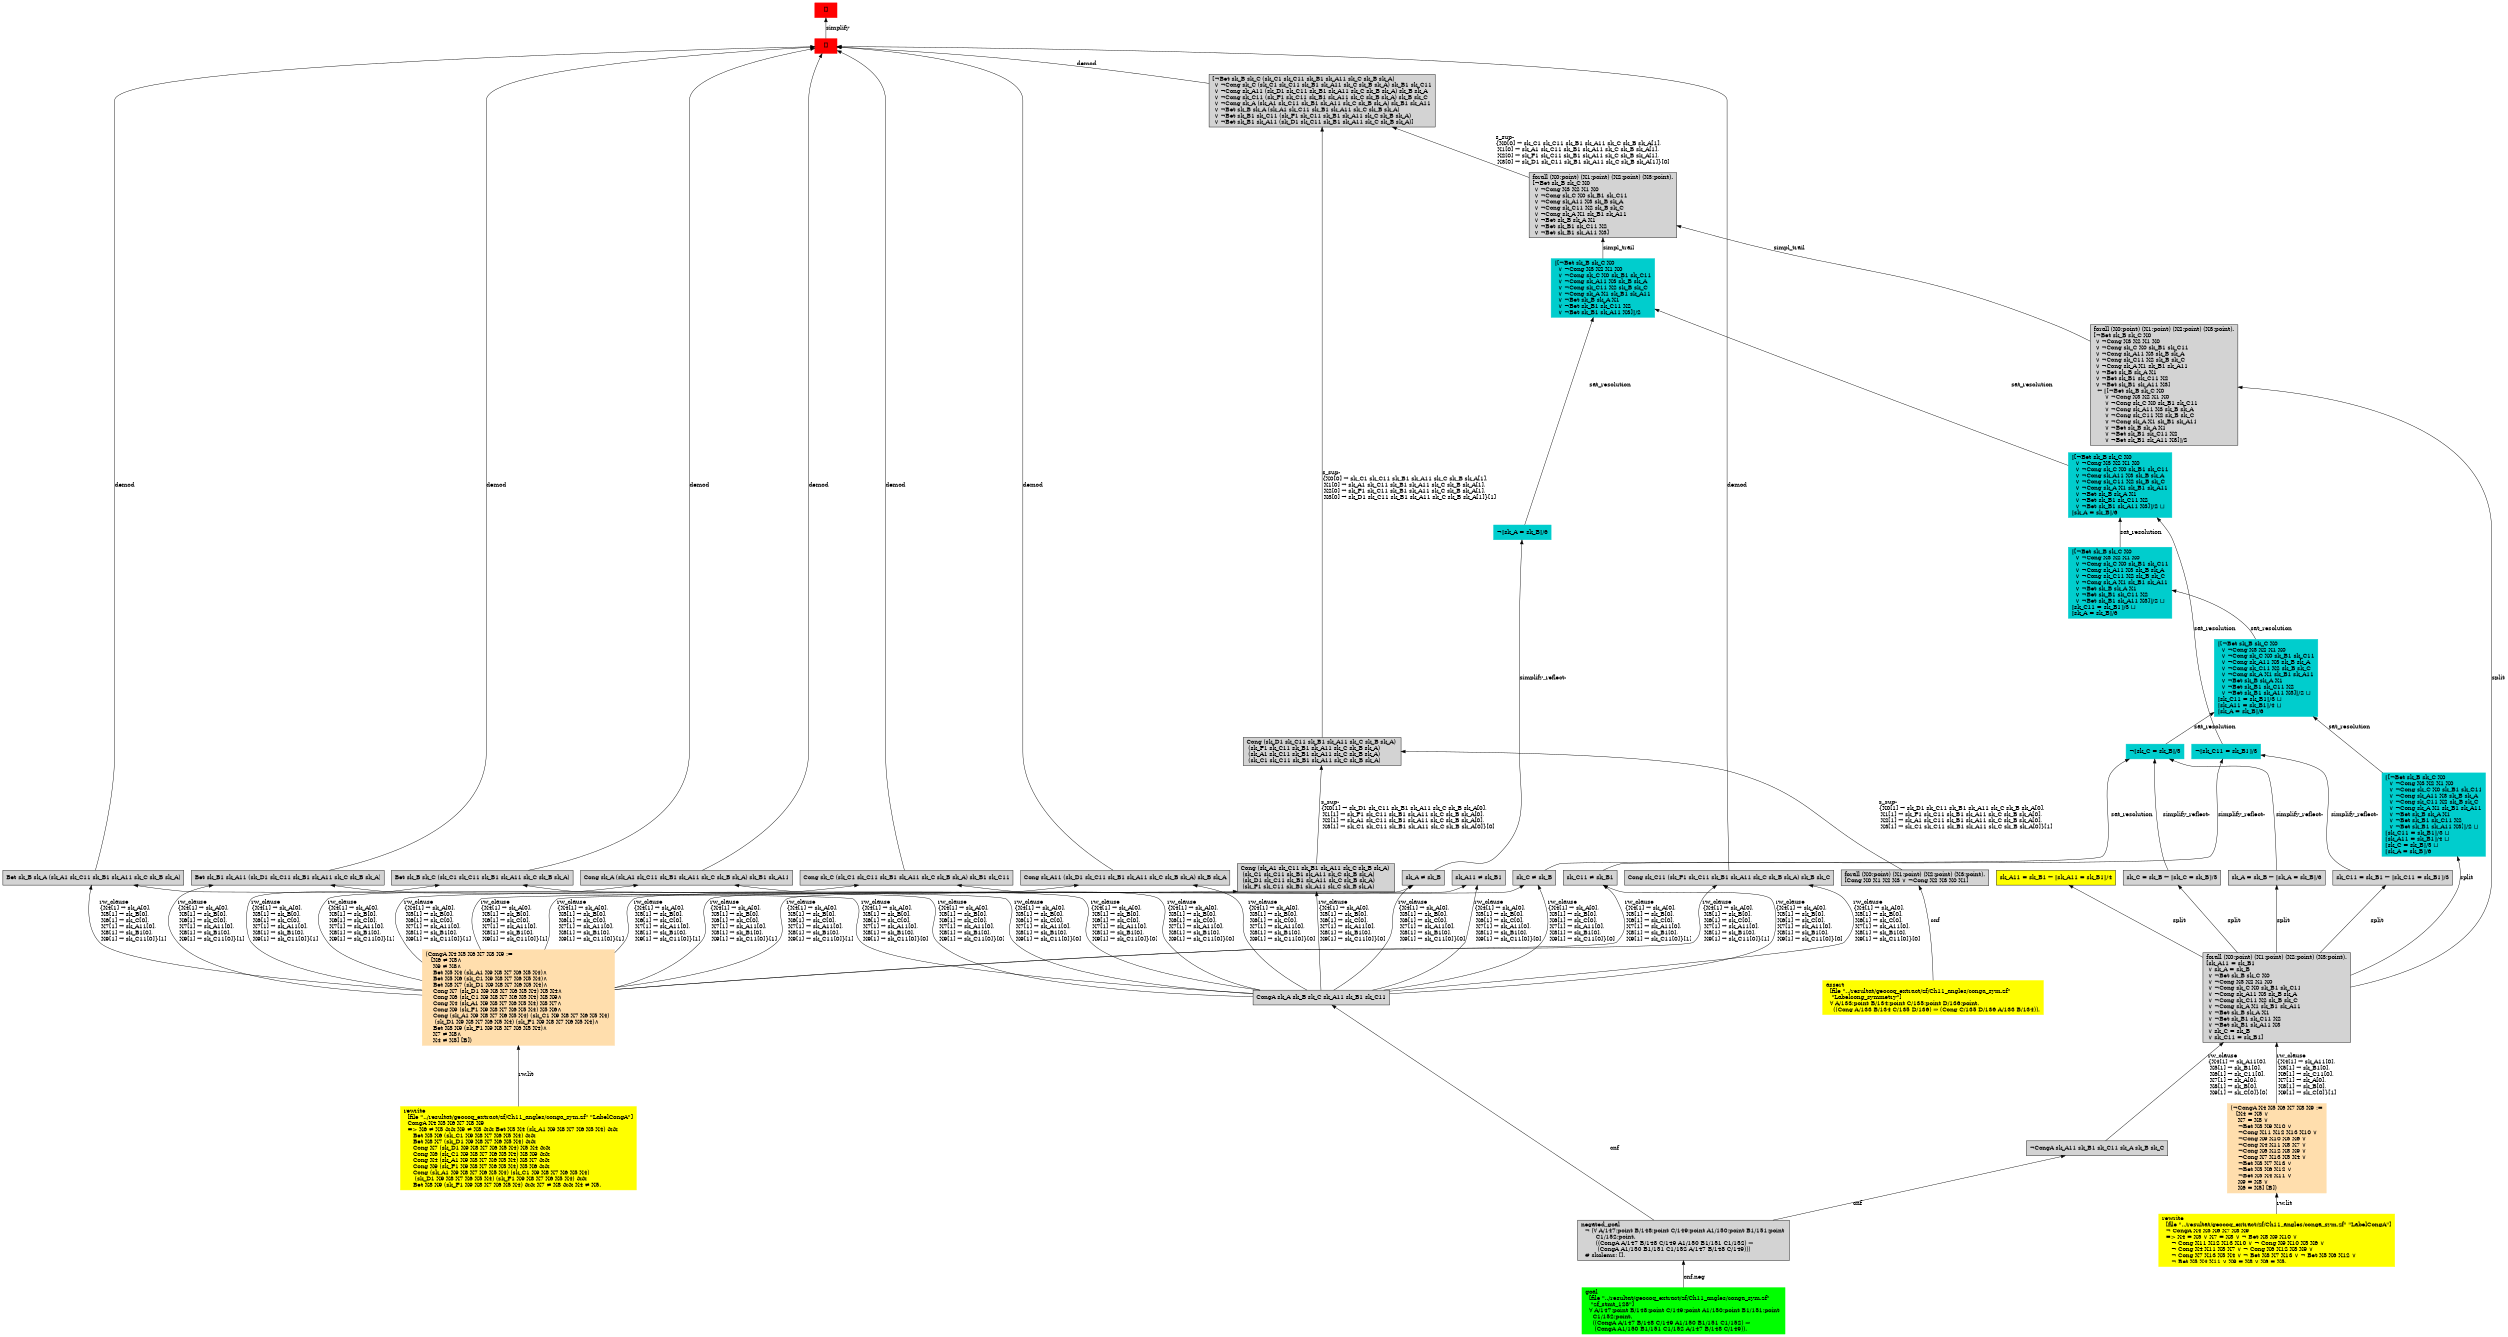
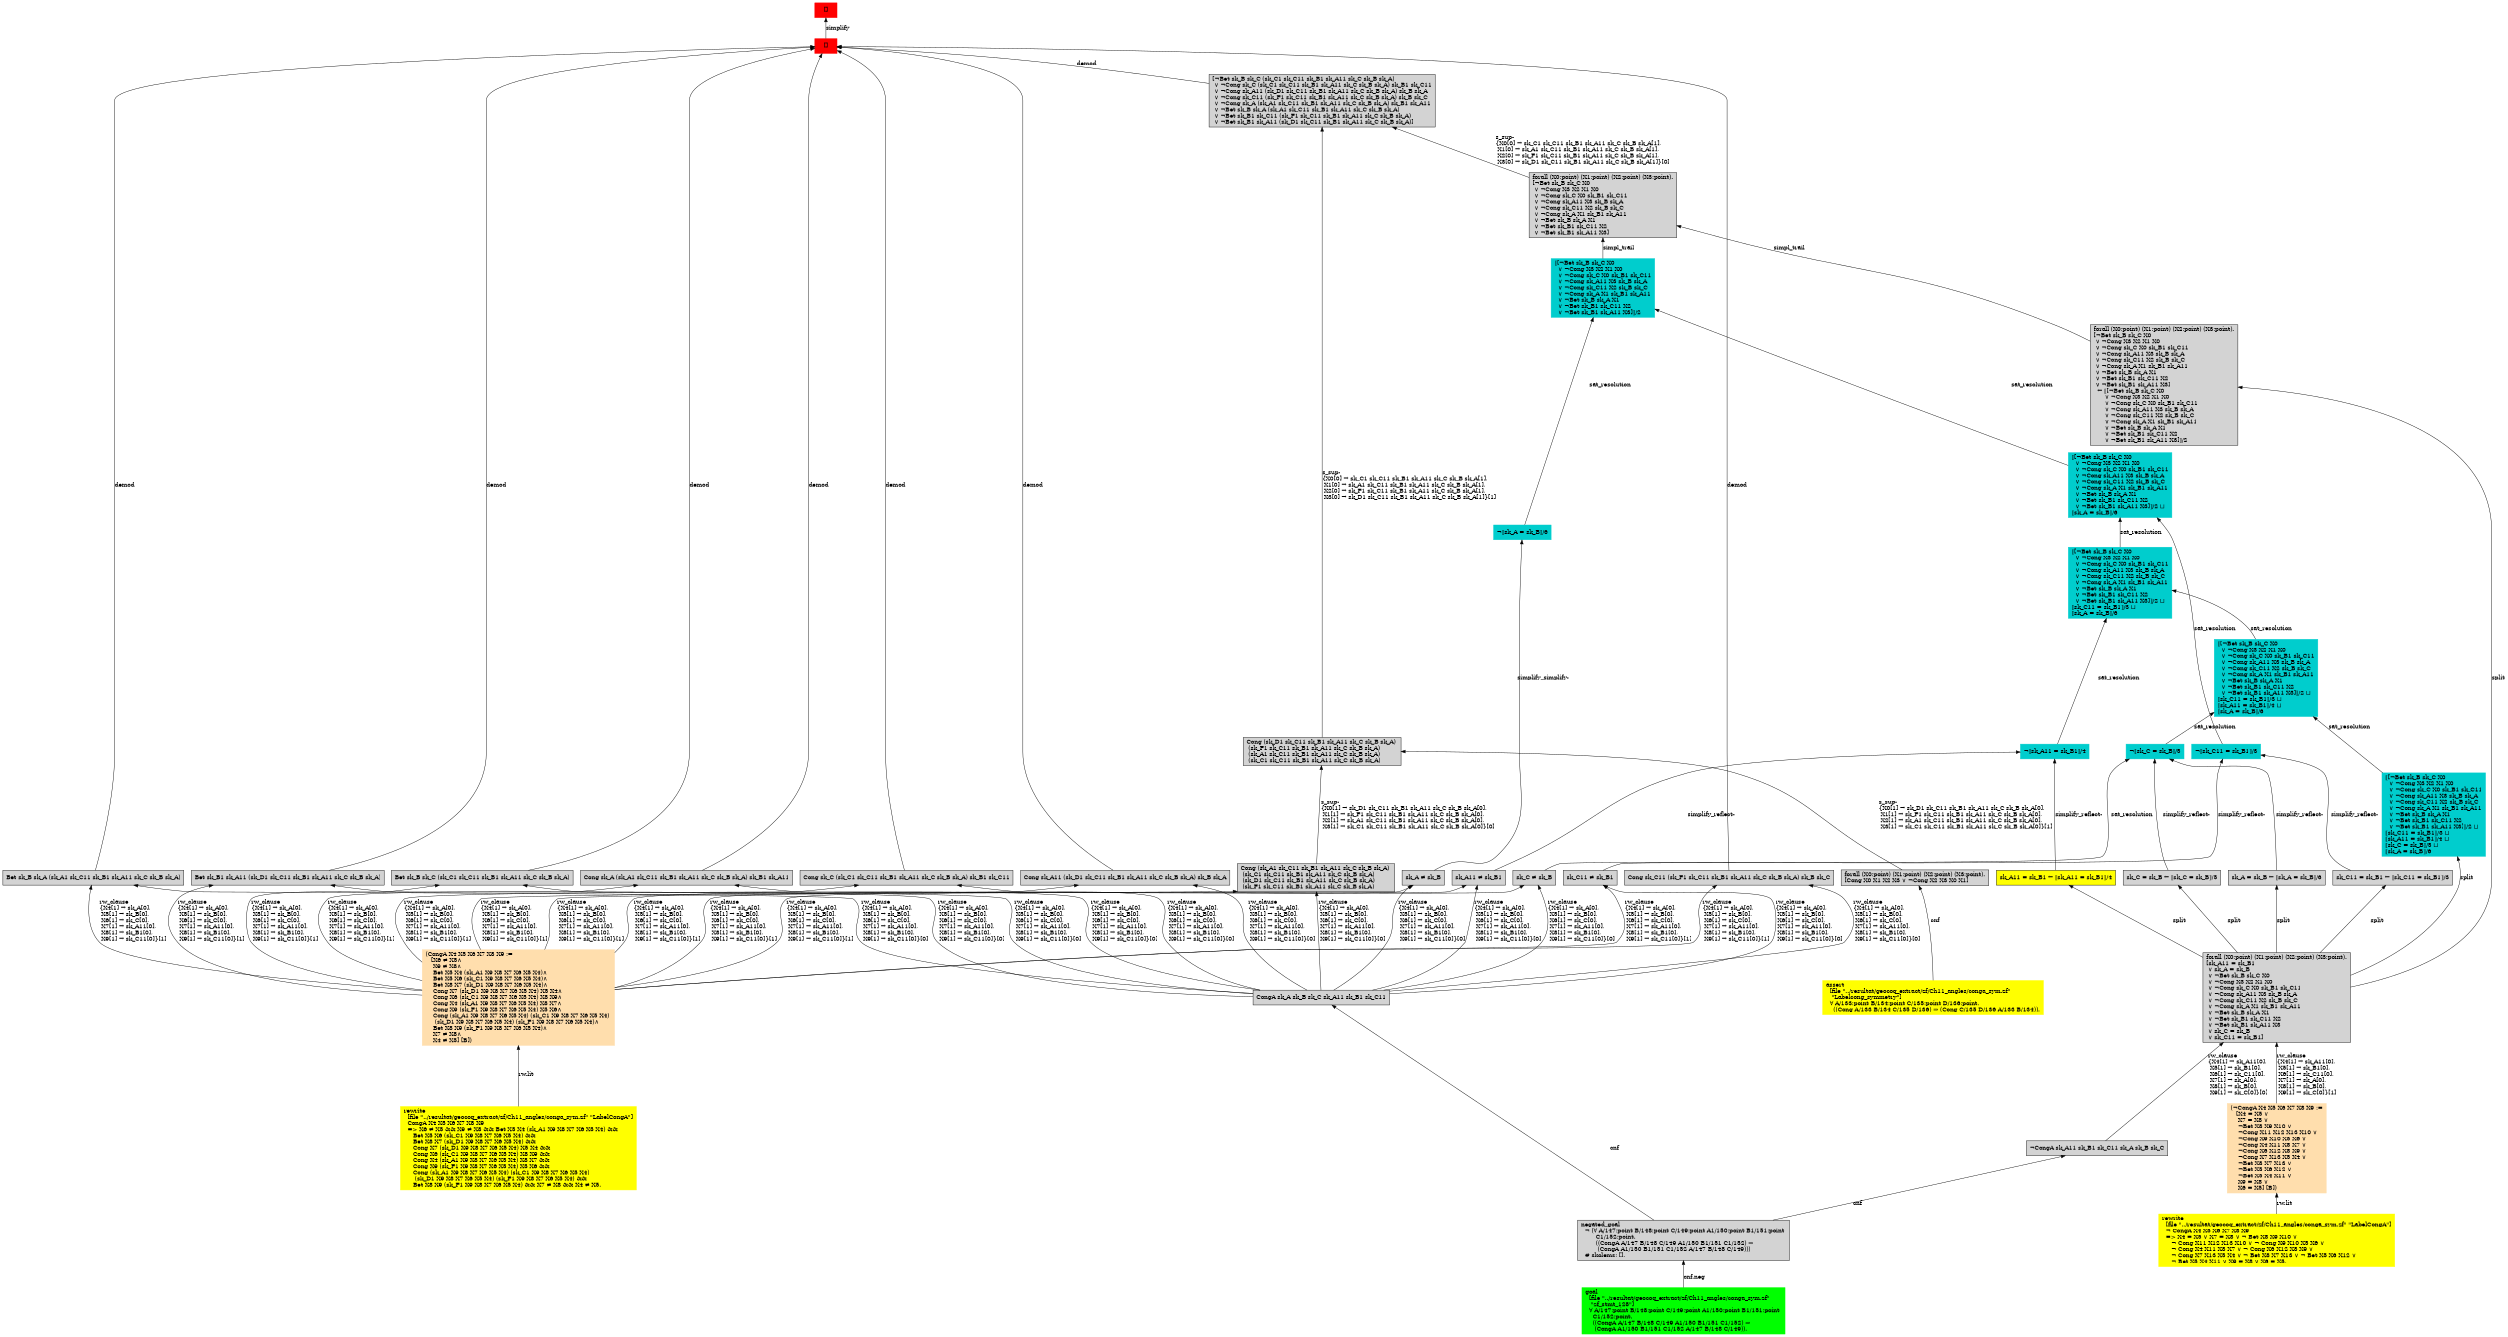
(1543, 678) -> (1543, 678)
none -> (2055, 752)
